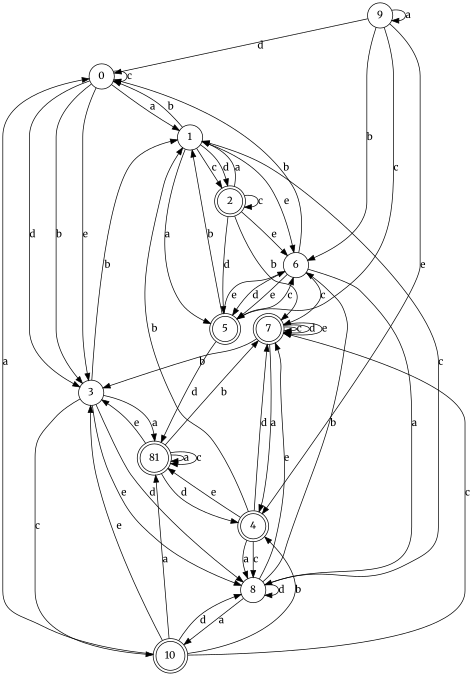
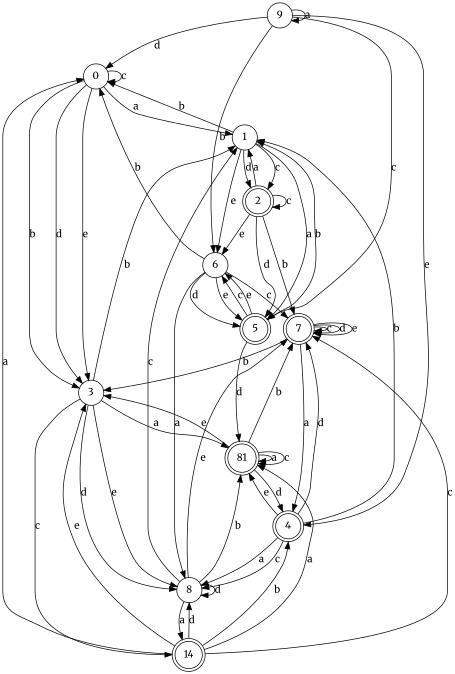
(325, 437) -> (228, 536)
(170, 656) -> (189, 655)
